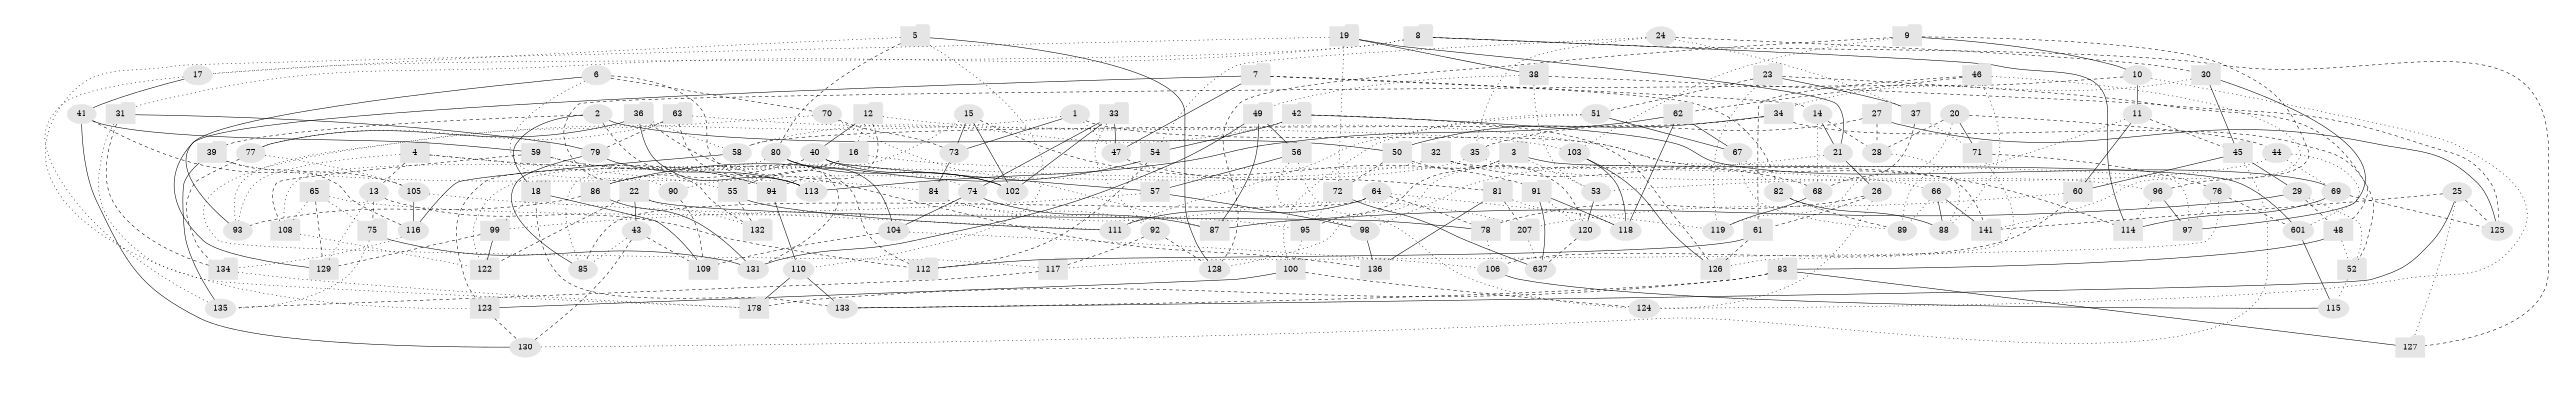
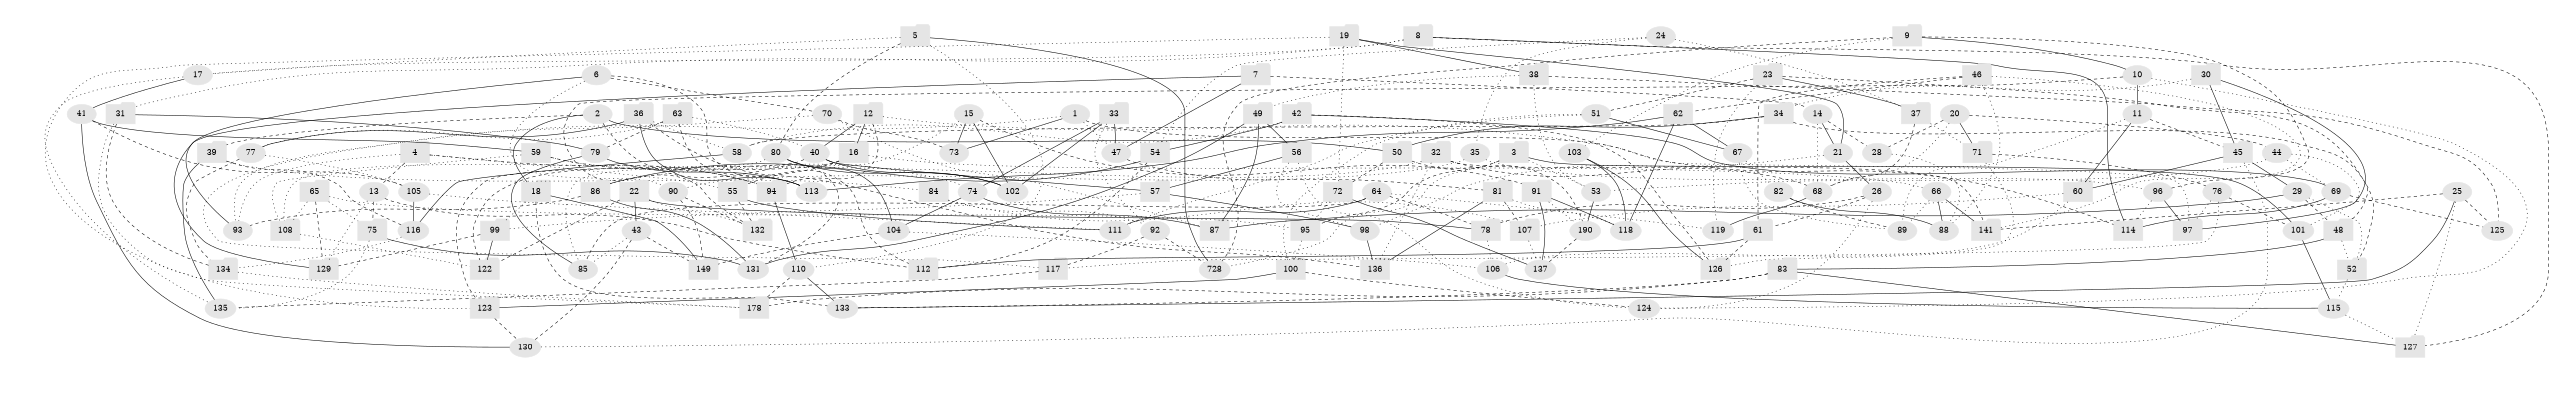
(1869, 46) -> none
(1651, 97) -> none
(1877, 114) -> none
(1301, 131) -> (757, 132)
(859, 138) -> (859, 138)
(378, 169) -> (378, 169)
(944, 172) -> none
(534, 177) -> (534, 177)
(1851, 188) -> (1910, 163)
none -> (1416, 192)
none -> (714, 211)
(1525, 231) -> (1525, 231)
(1585, 231) -> (1585, 231)
(2298, 231) -> (2298, 231)
(1649, 254) -> (1649, 254)
(703, 270) -> (703, 270)
(1215, 270) -> (1215, 270)
(1540, 270) -> (1540, 270)
(776, 290) -> (776, 290)
none -> (2370, 327)
